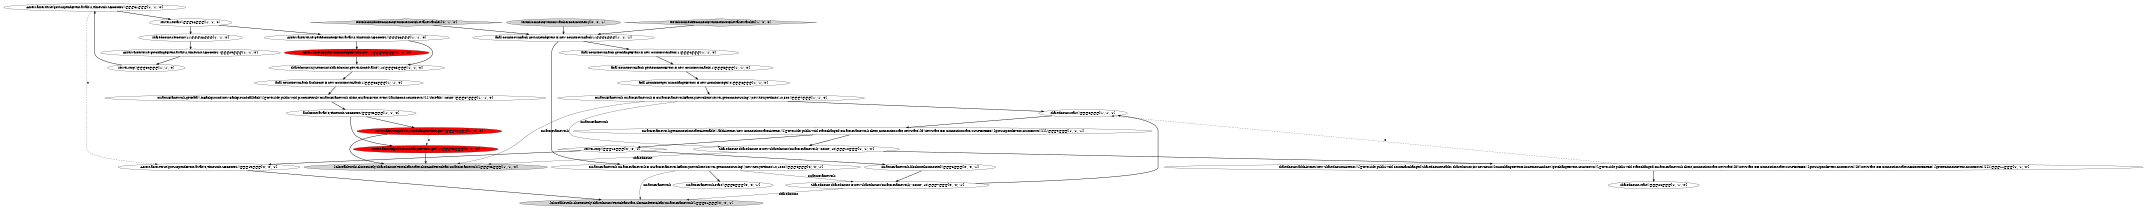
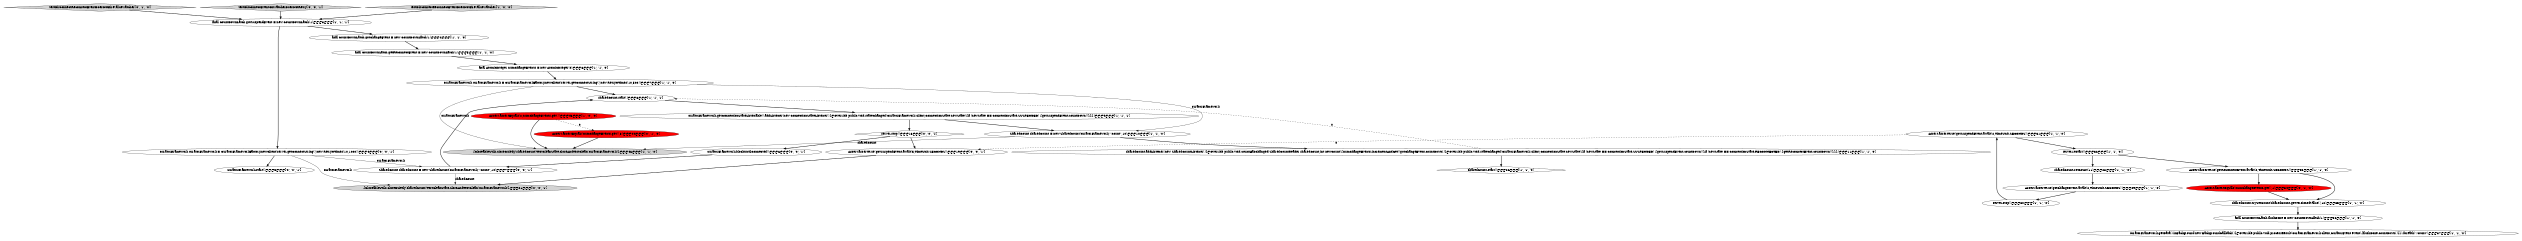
(564, 23) -> (281, 7)
(351, 113) -> none
(1654, 185) -> (1501, 170)
